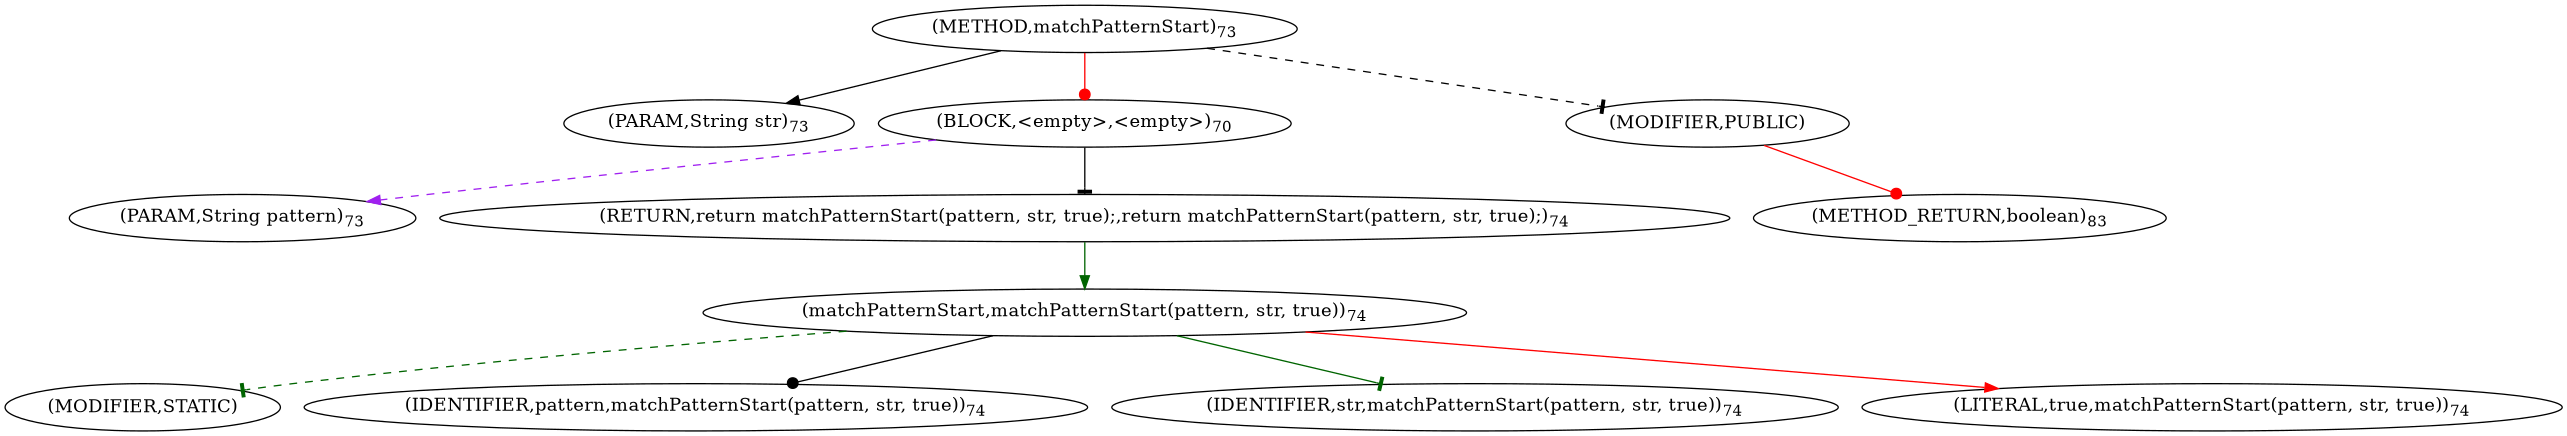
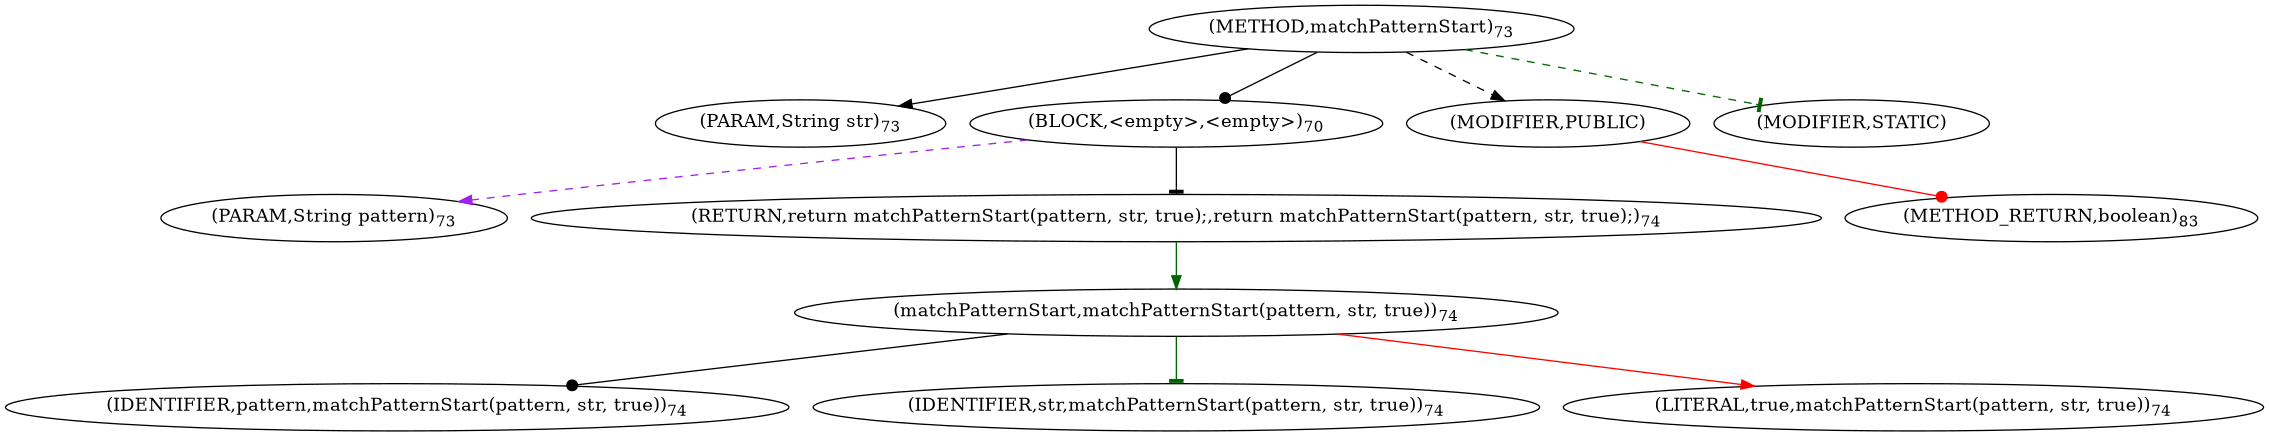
(1085, 71) -> (1274, 74)
(1403, 77) -> (1449, 74)
(546, 357) -> (1611, 77)
